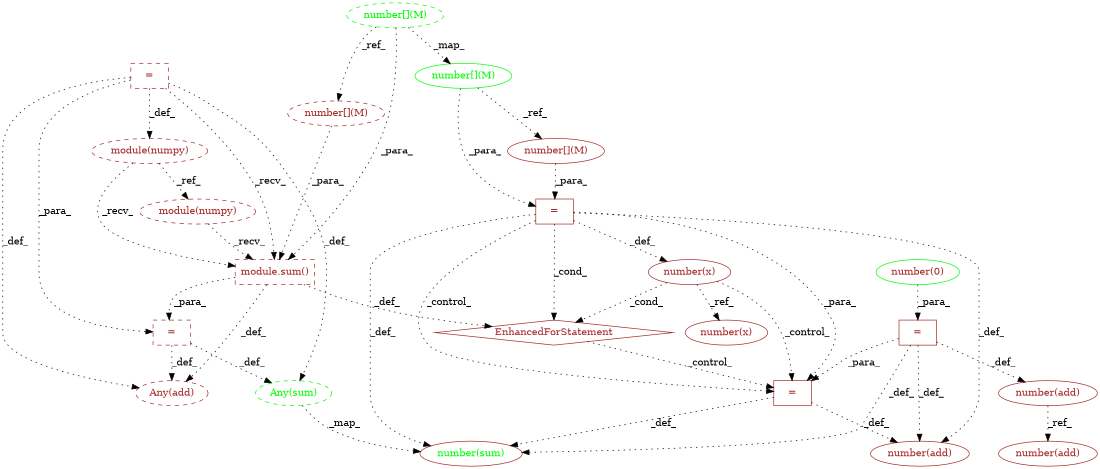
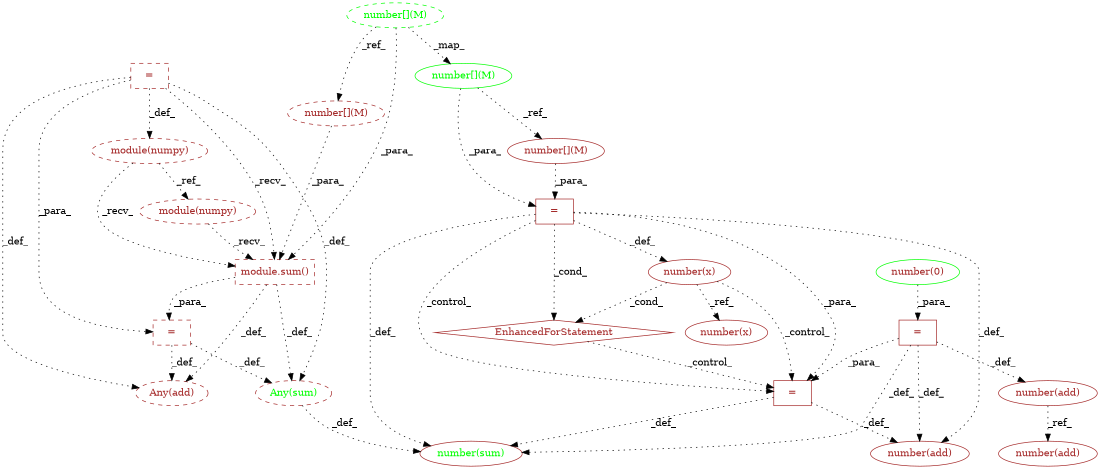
(393, 312) -> (284, 329)
(294, 393) -> (294, 393)
(345, 423) -> (345, 423)
